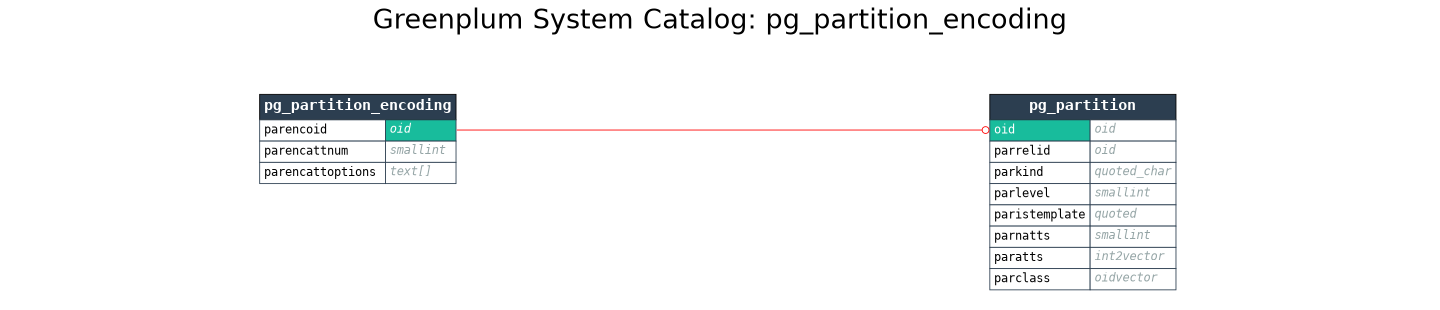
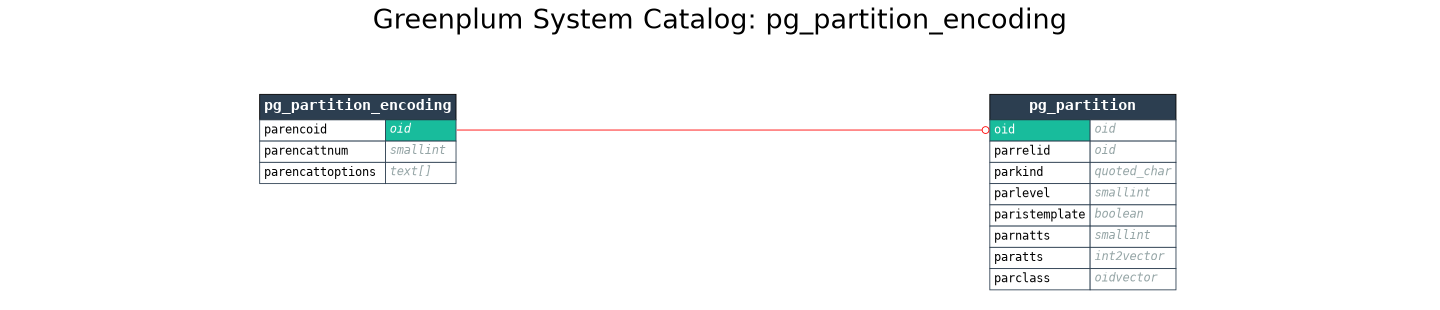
(1116, 214) -> (1119, 214)
